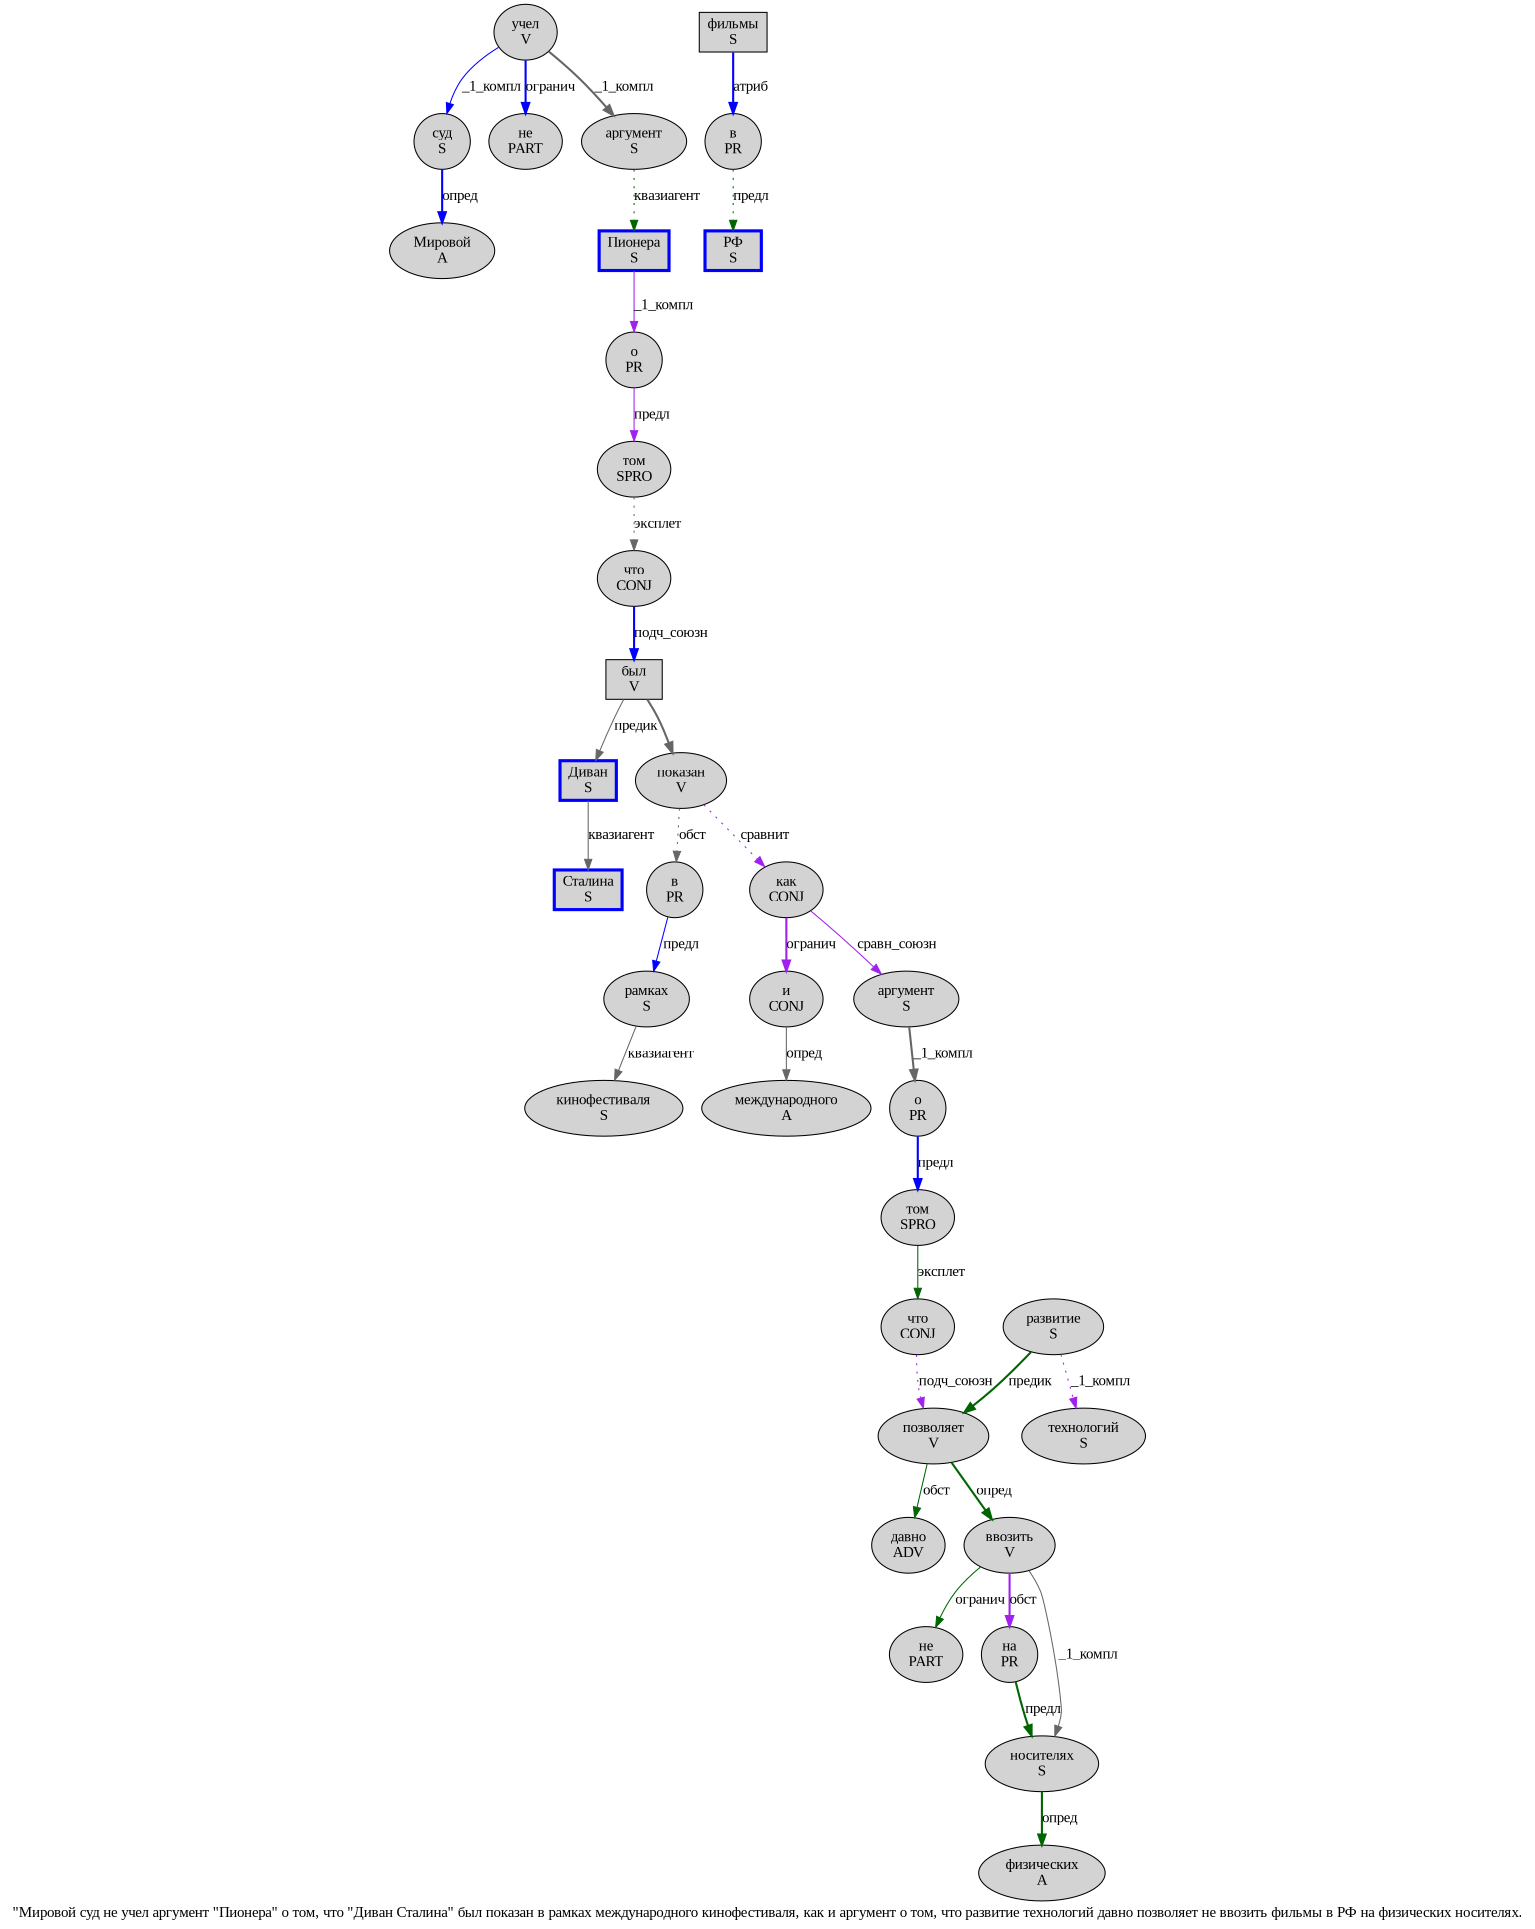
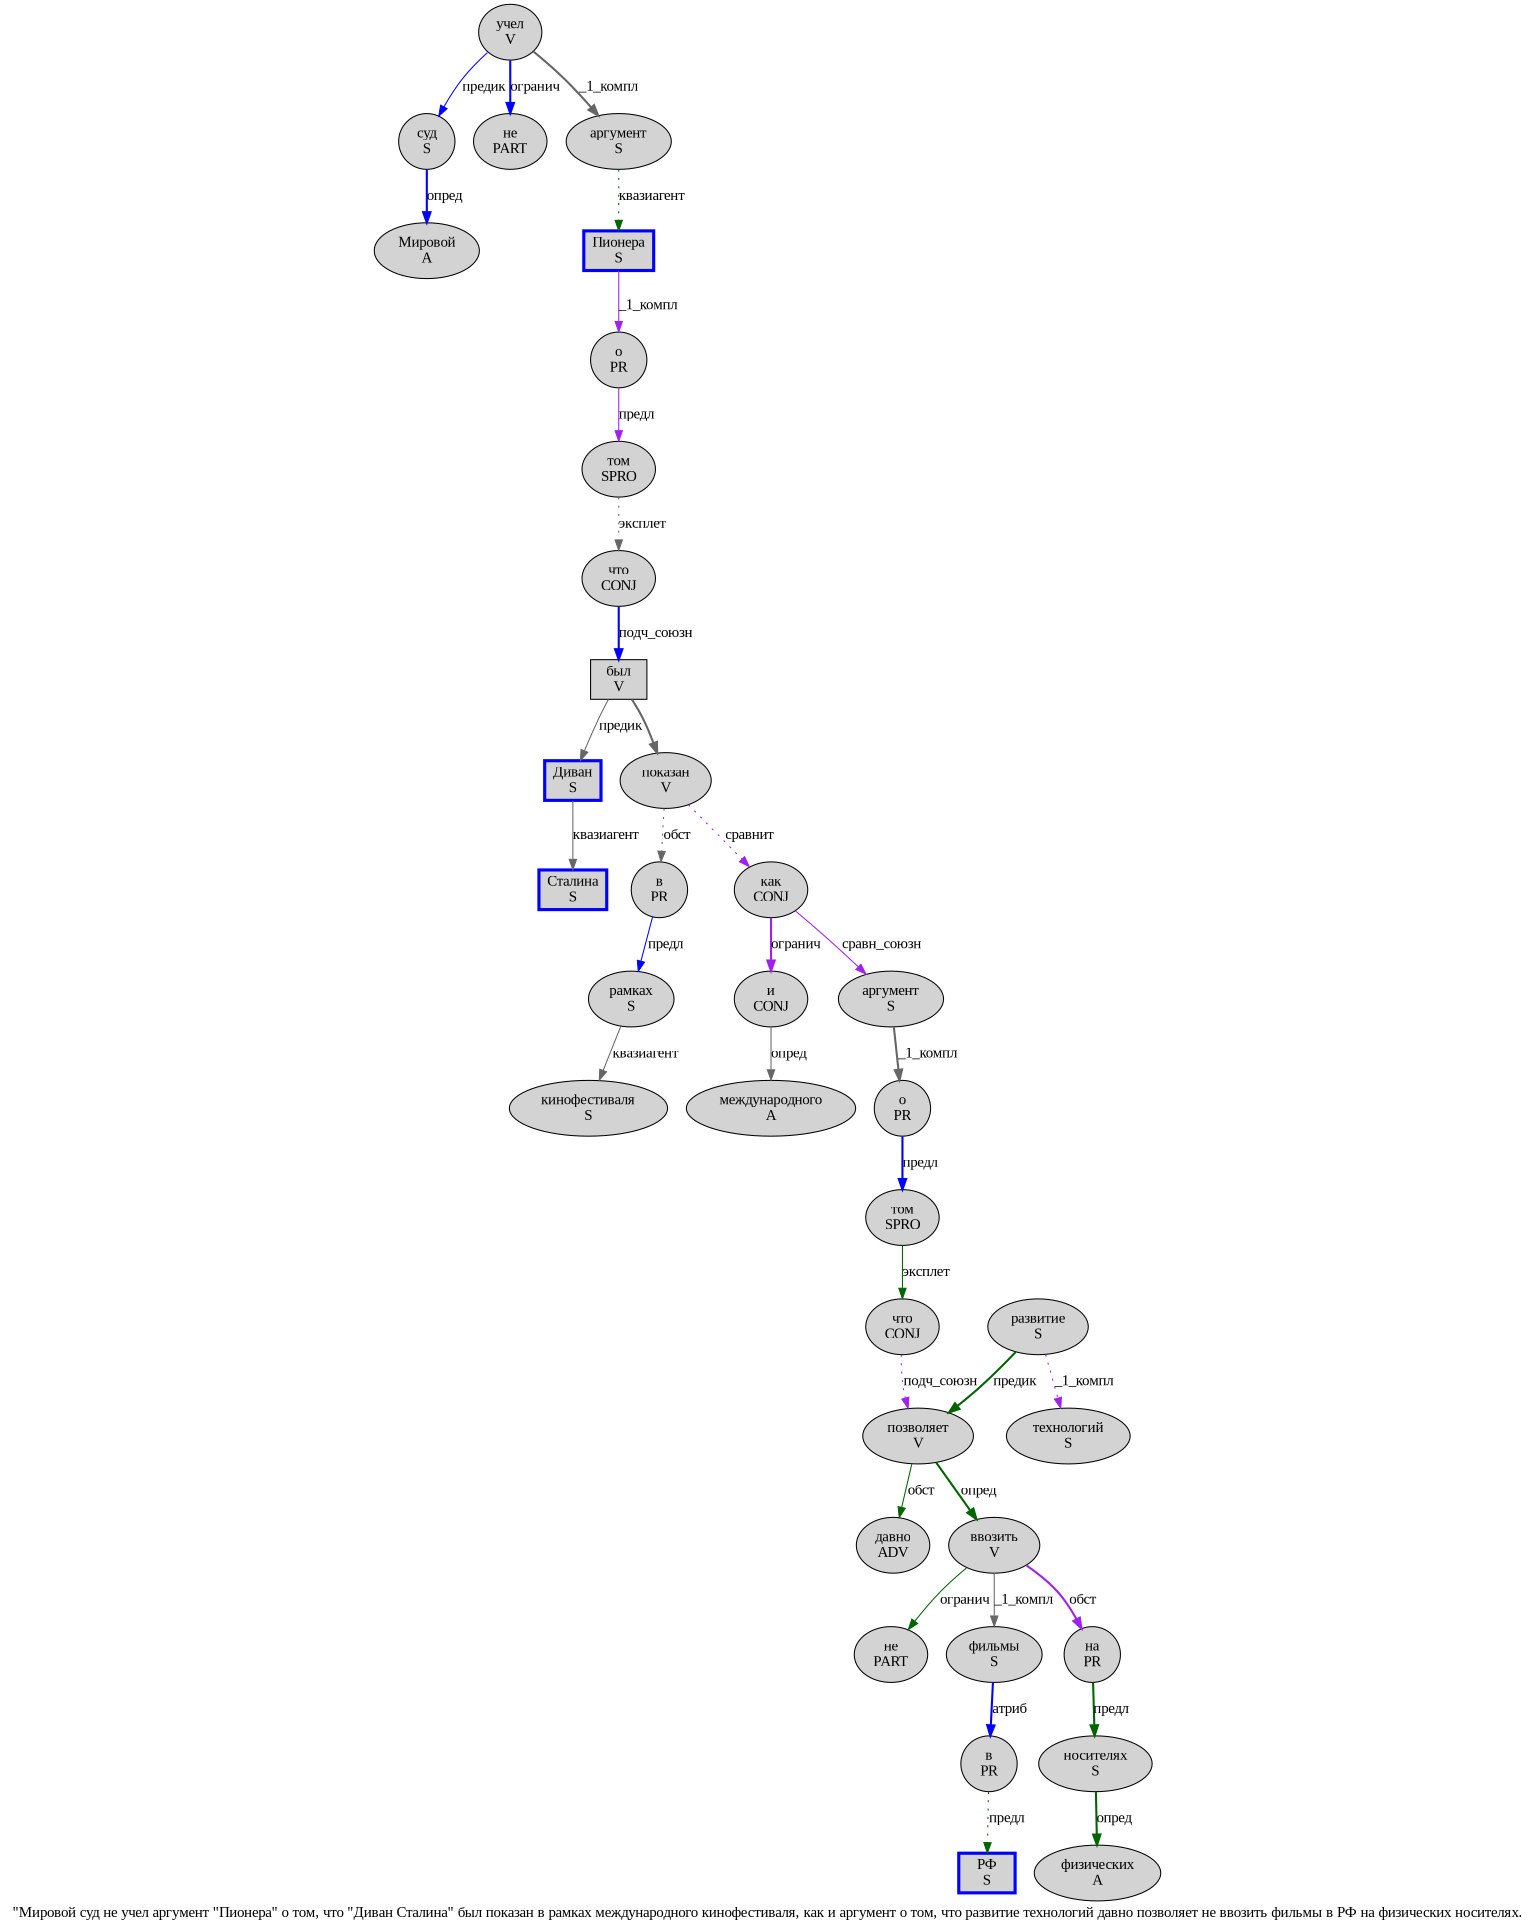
(733, 32) -> (994, 1655)
(492, 87) -> (484, 87)
(1053, 1647) -> (994, 1595)
